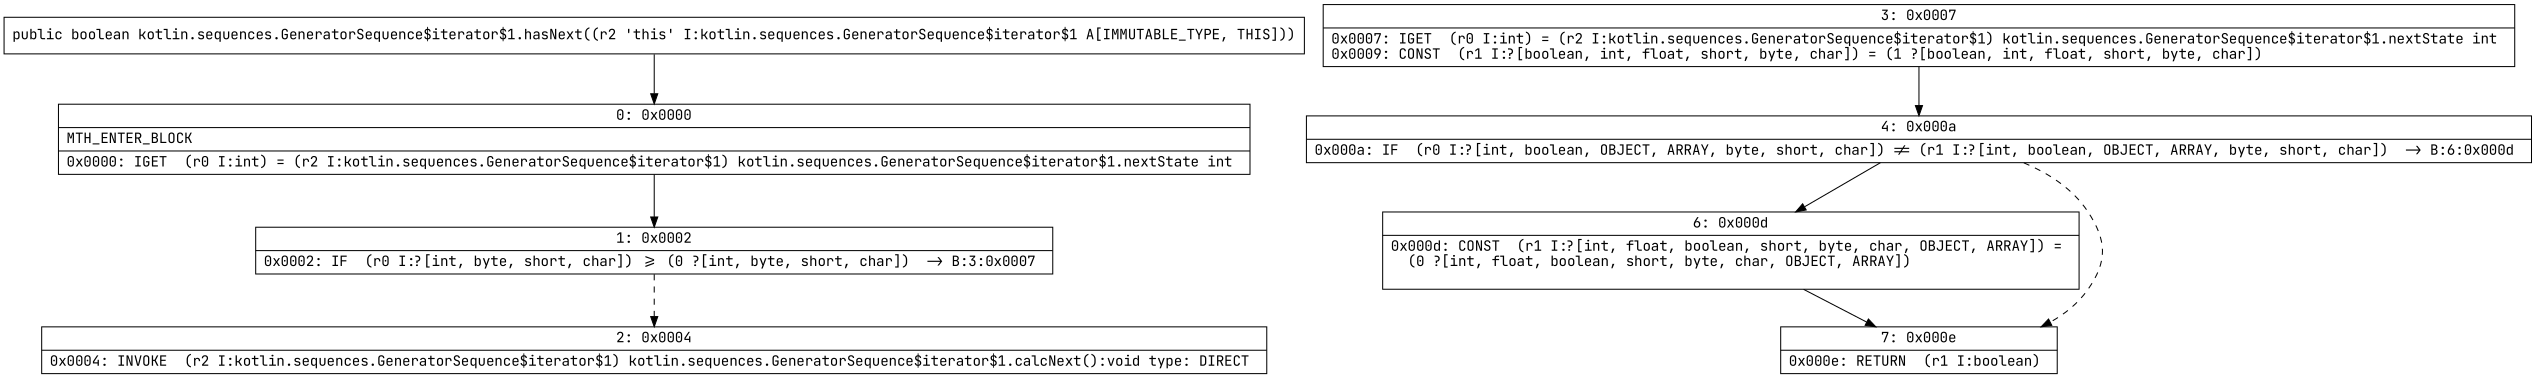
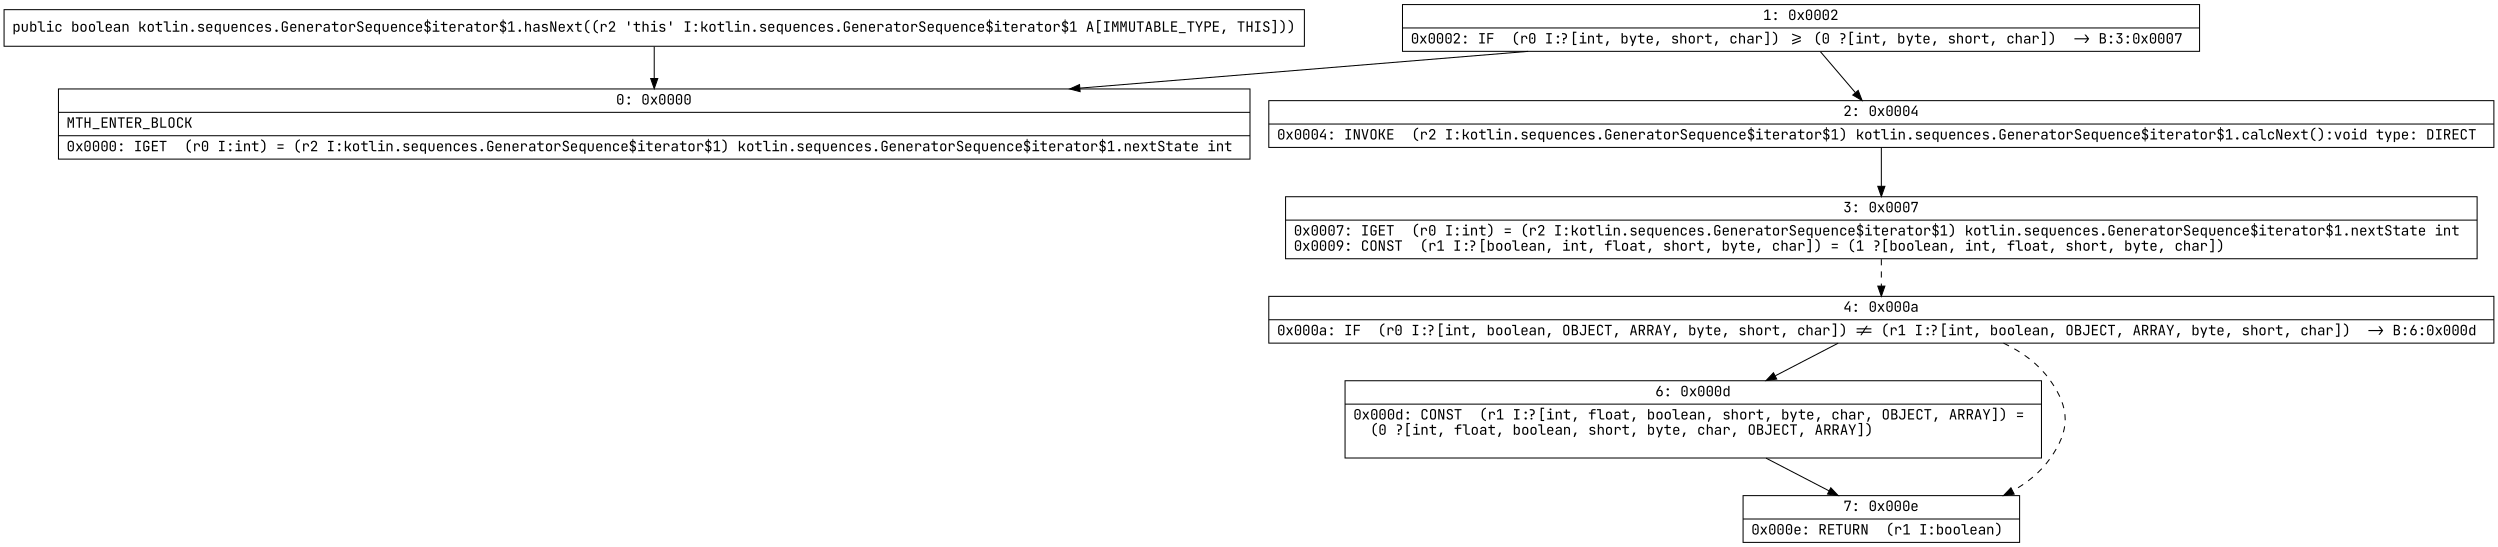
(1919, 86) -> (1881, 273)
none -> (1881, 167)
(654, 196) -> (1304, 70)
(654, 295) -> (1838, 72)
